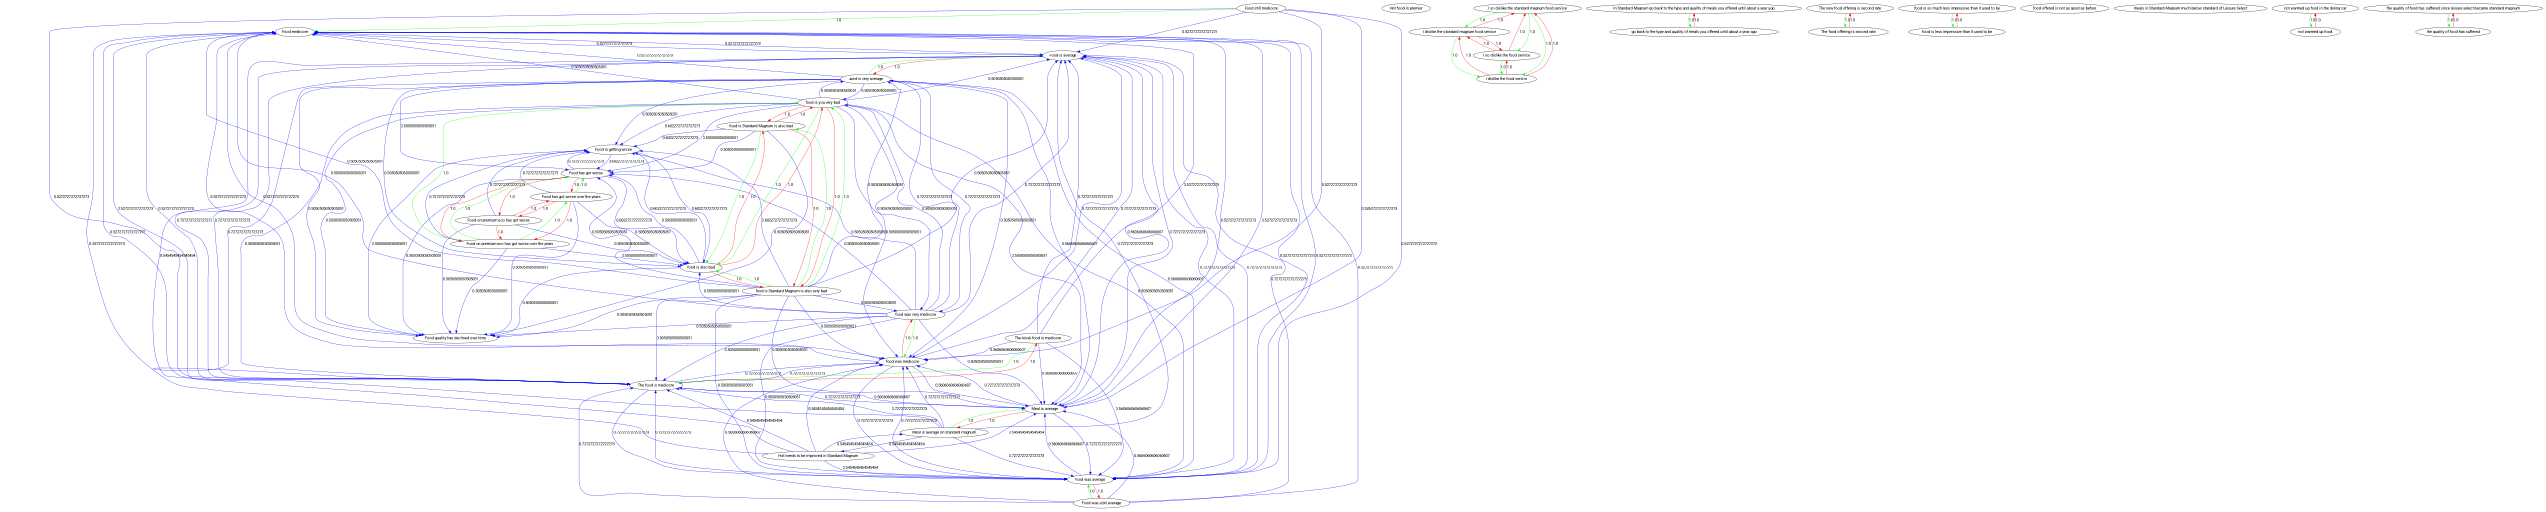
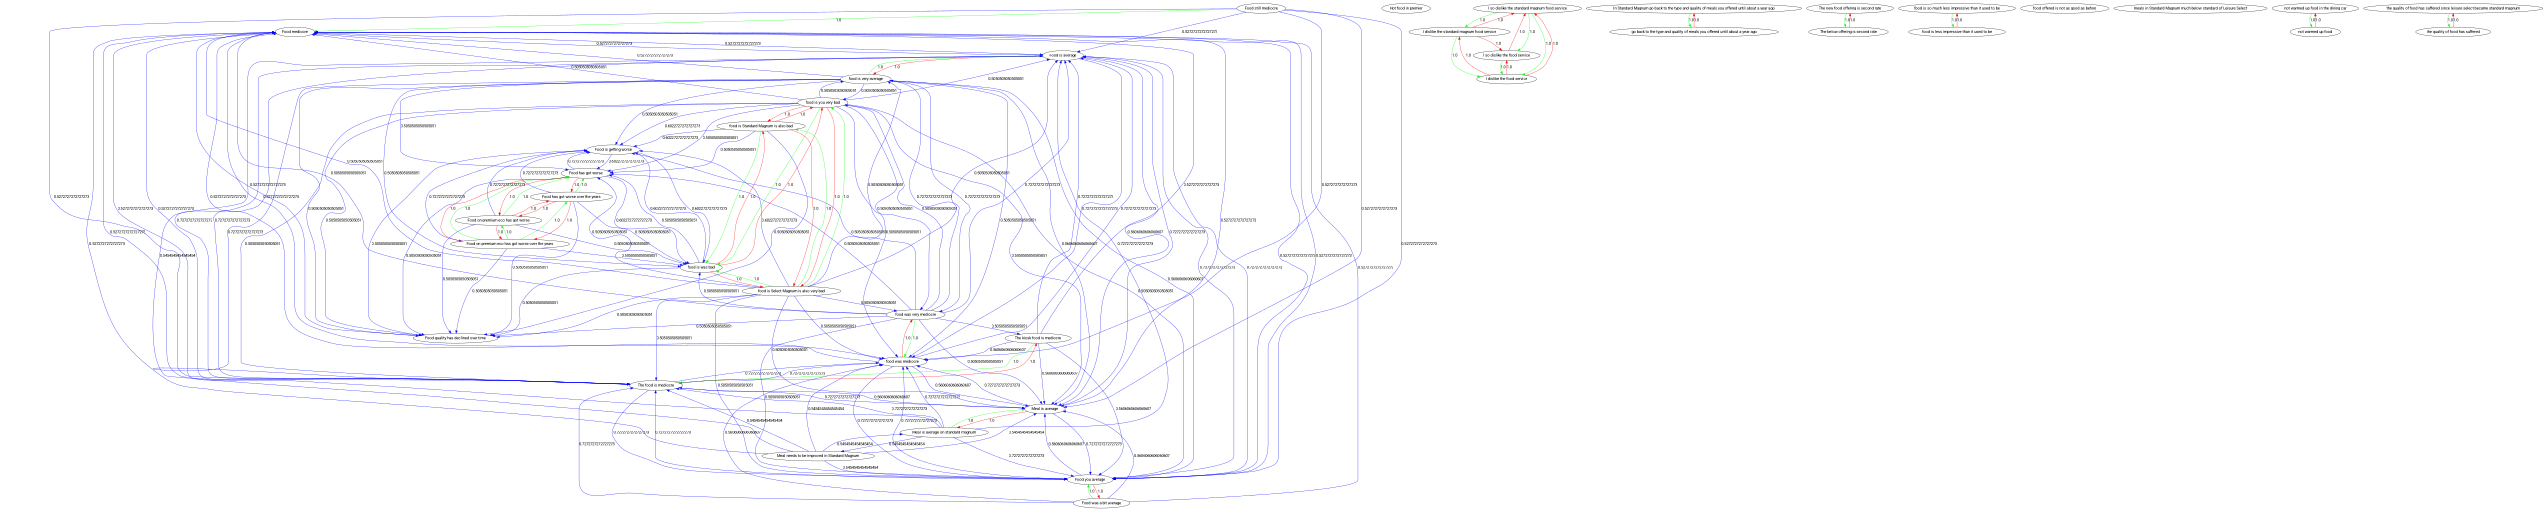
(1848, 32) -> (1848, 32)
(1482, 45) -> none
(1257, 48) -> (276, 201)
(866, 79) -> (866, 79)
(537, 111) -> (506, 233)
none -> (530, 189)
(1379, 209) -> (1379, 209)
(701, 268) -> (701, 268)
(1273, 276) -> none
(791, 291) -> (791, 291)
(772, 333) -> (977, 326)
(818, 456) -> (818, 456)
(1090, 480) -> (1090, 480)
